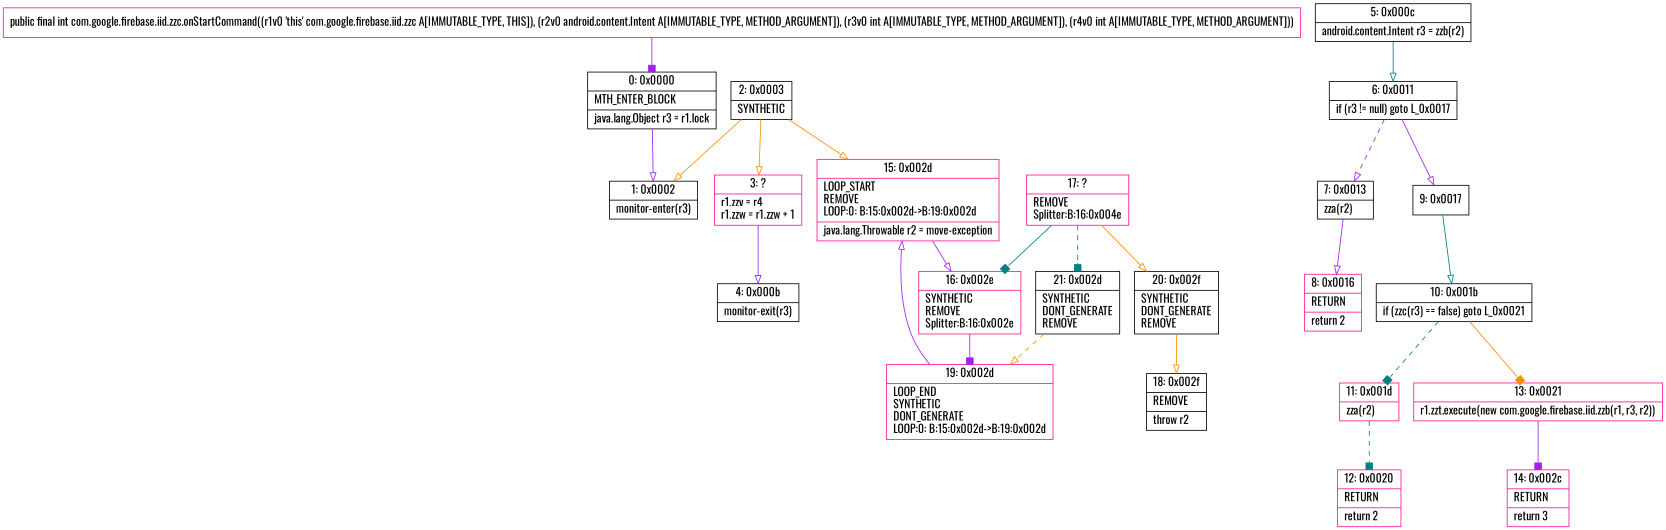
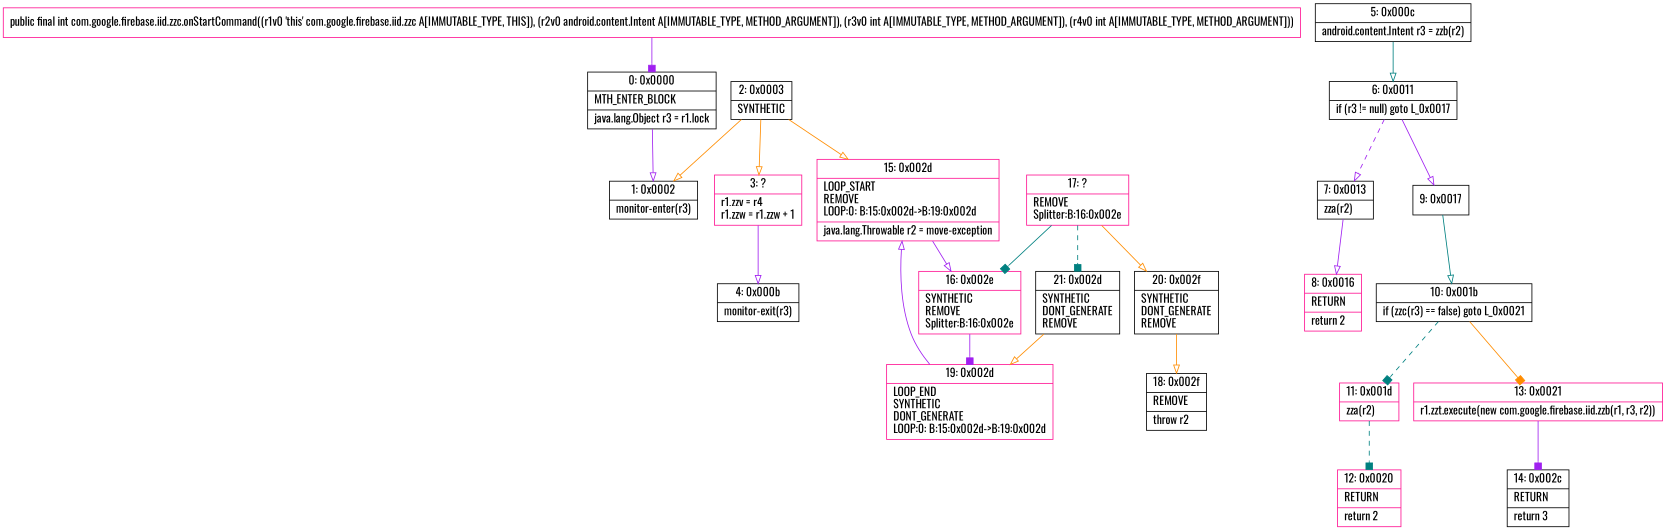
(1078, 215) -> (1078, 215)
(1030, 346) -> (1030, 346)
(1538, 498) -> (1538, 498)
